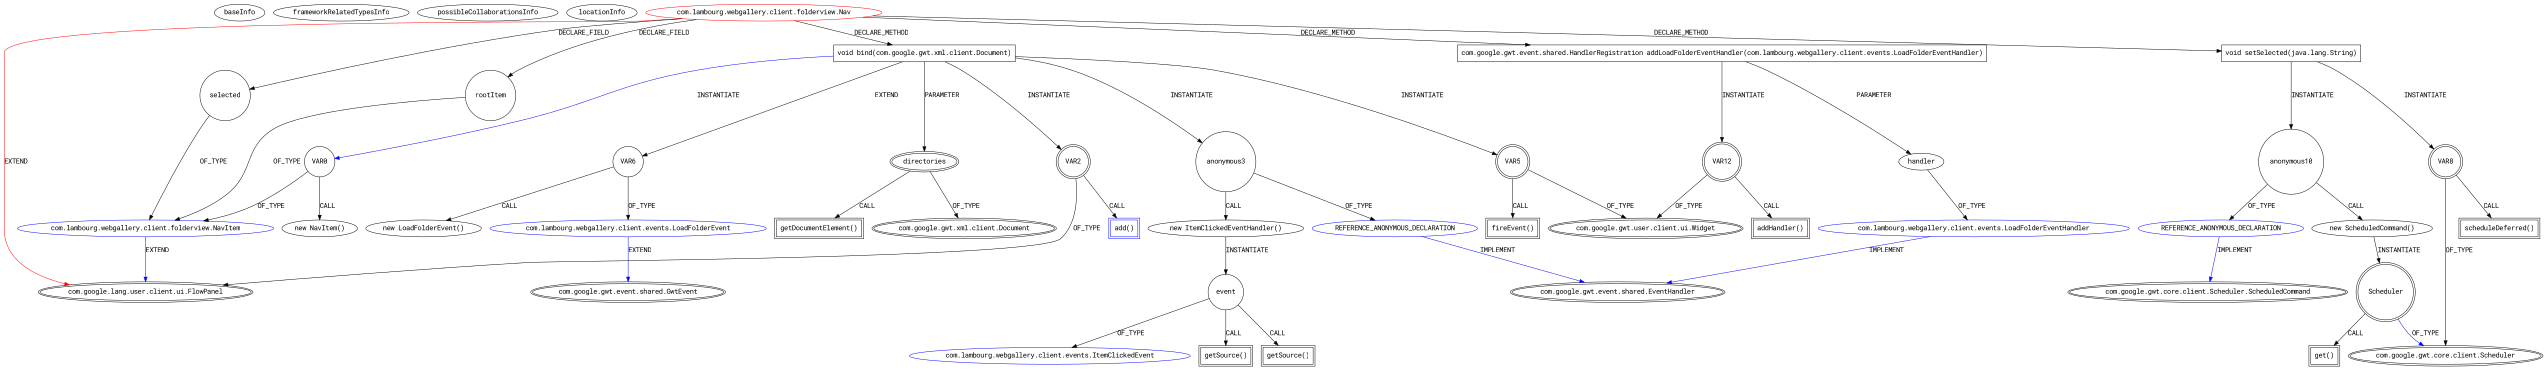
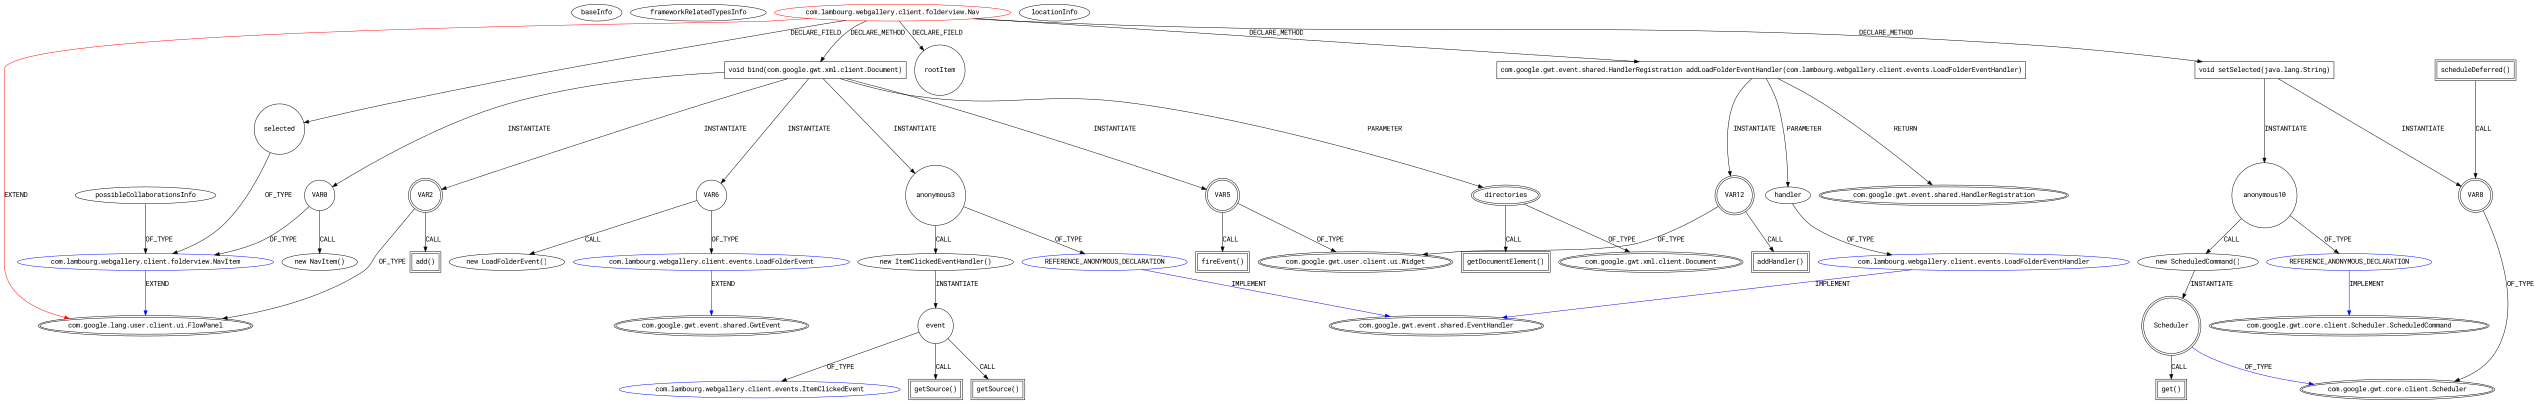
(886, 95) -> (809, 129)
(586, 101) -> (522, 100)
(302, 119) -> (146, 226)
none -> (1944, 195)
(2472, 195) -> (2476, 127)
(1124, 228) -> (425, 262)
